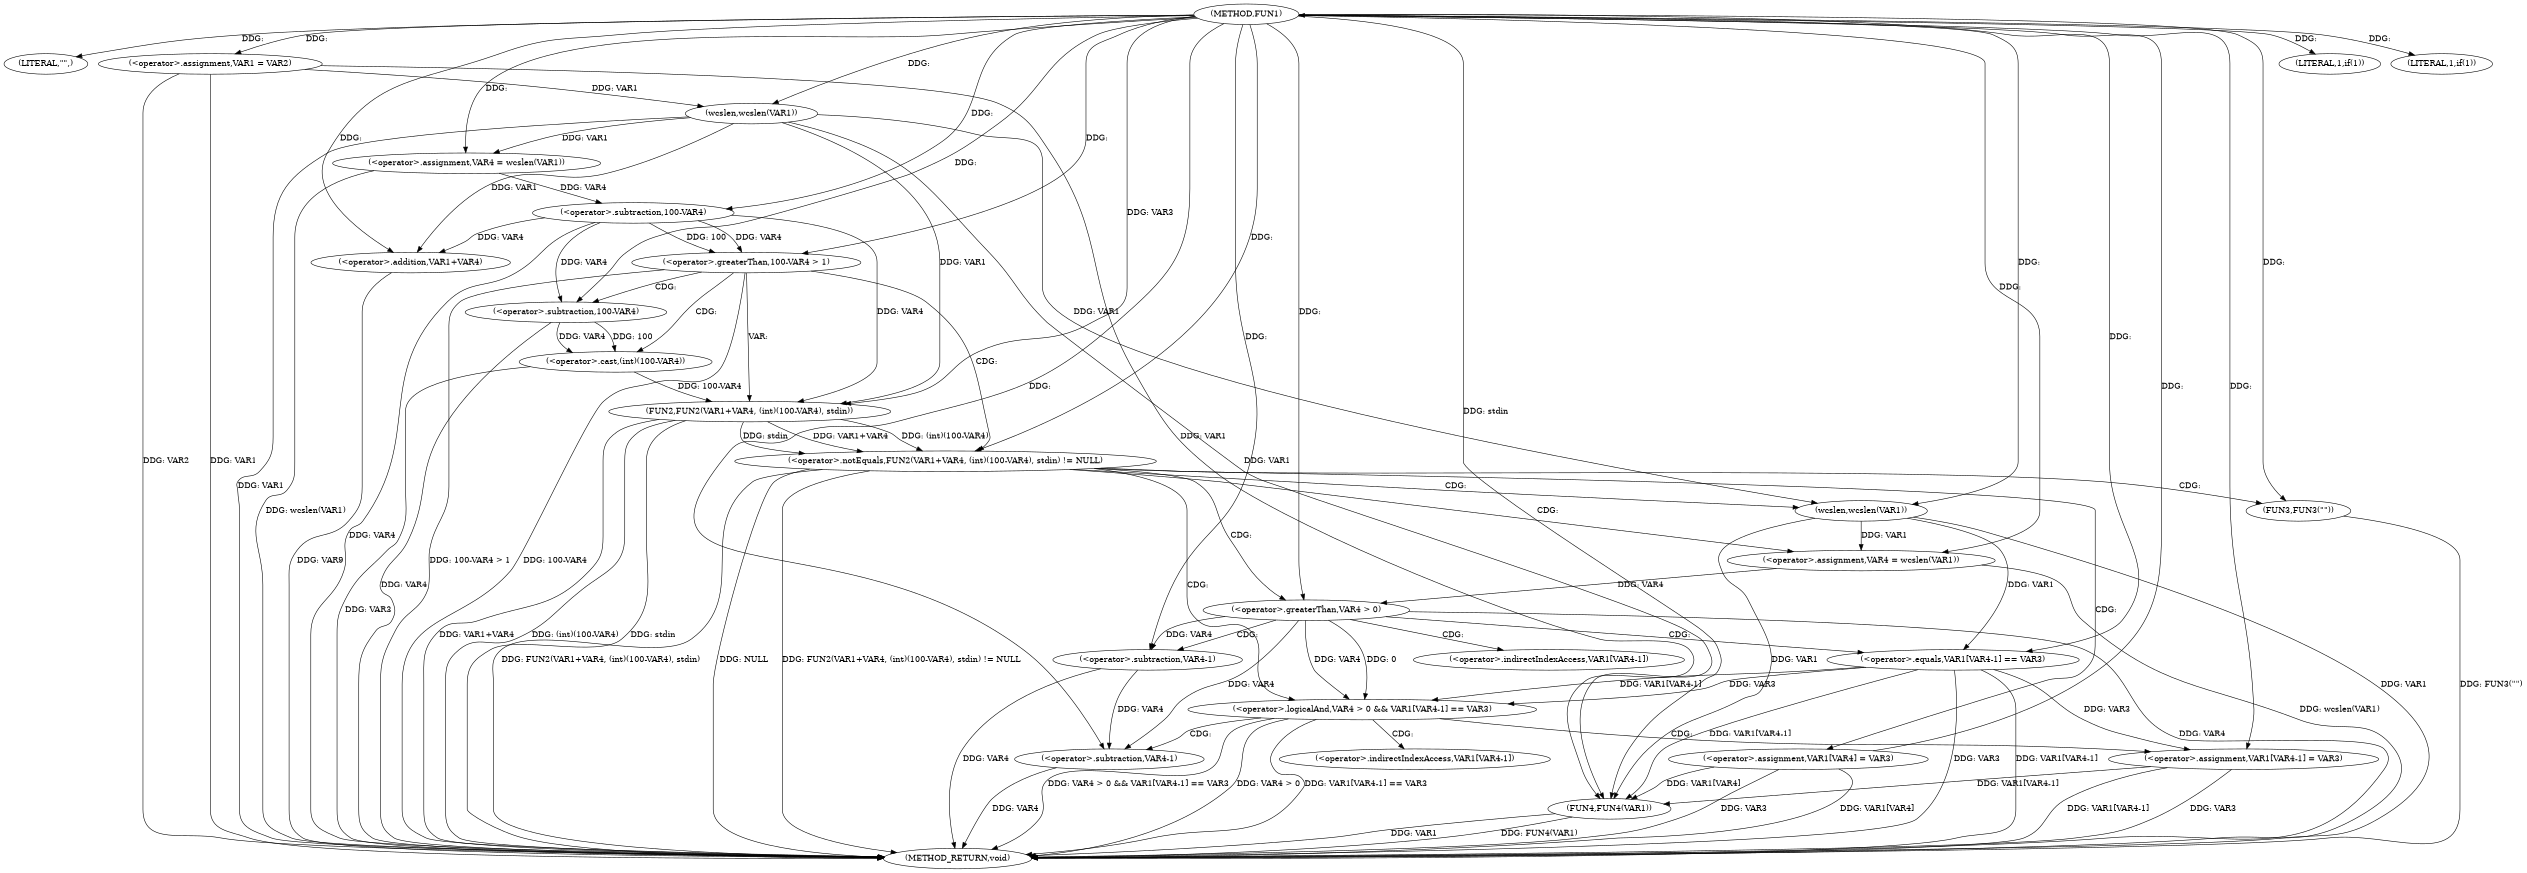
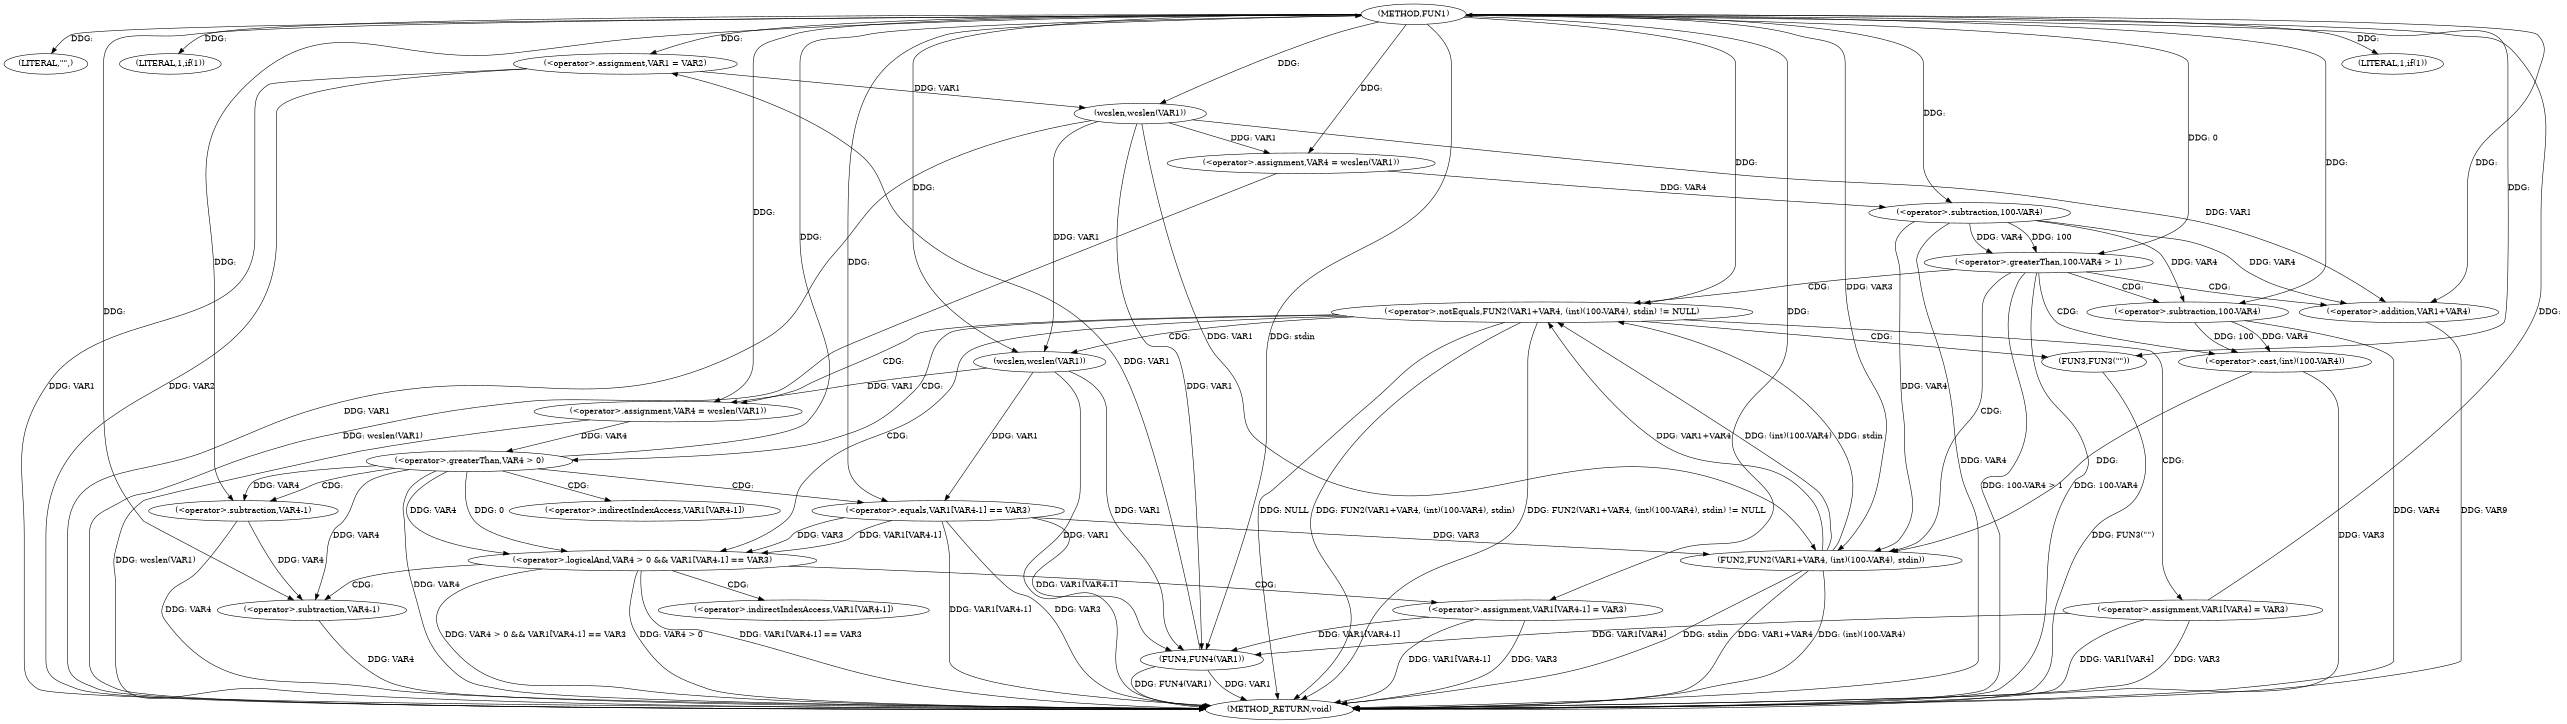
(1098, 138) -> (2203, 138)
none -> (2203, 291)
(1299, 302) -> (800, 88)
(1115, 331) -> (1024, 289)
(760, 337) -> (1993, 412)
(710, 387) -> (2109, 461)
(2084, 720) -> (1369, 536)
